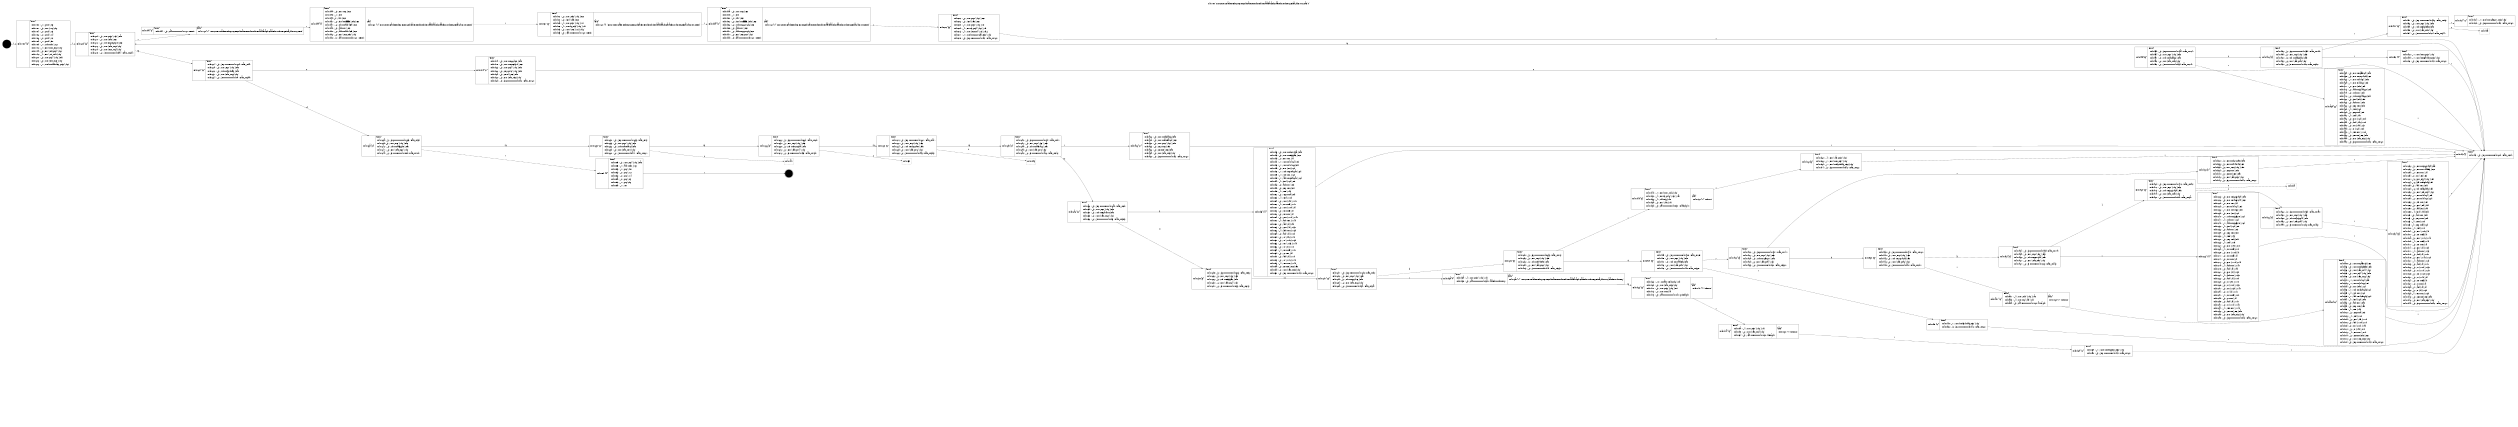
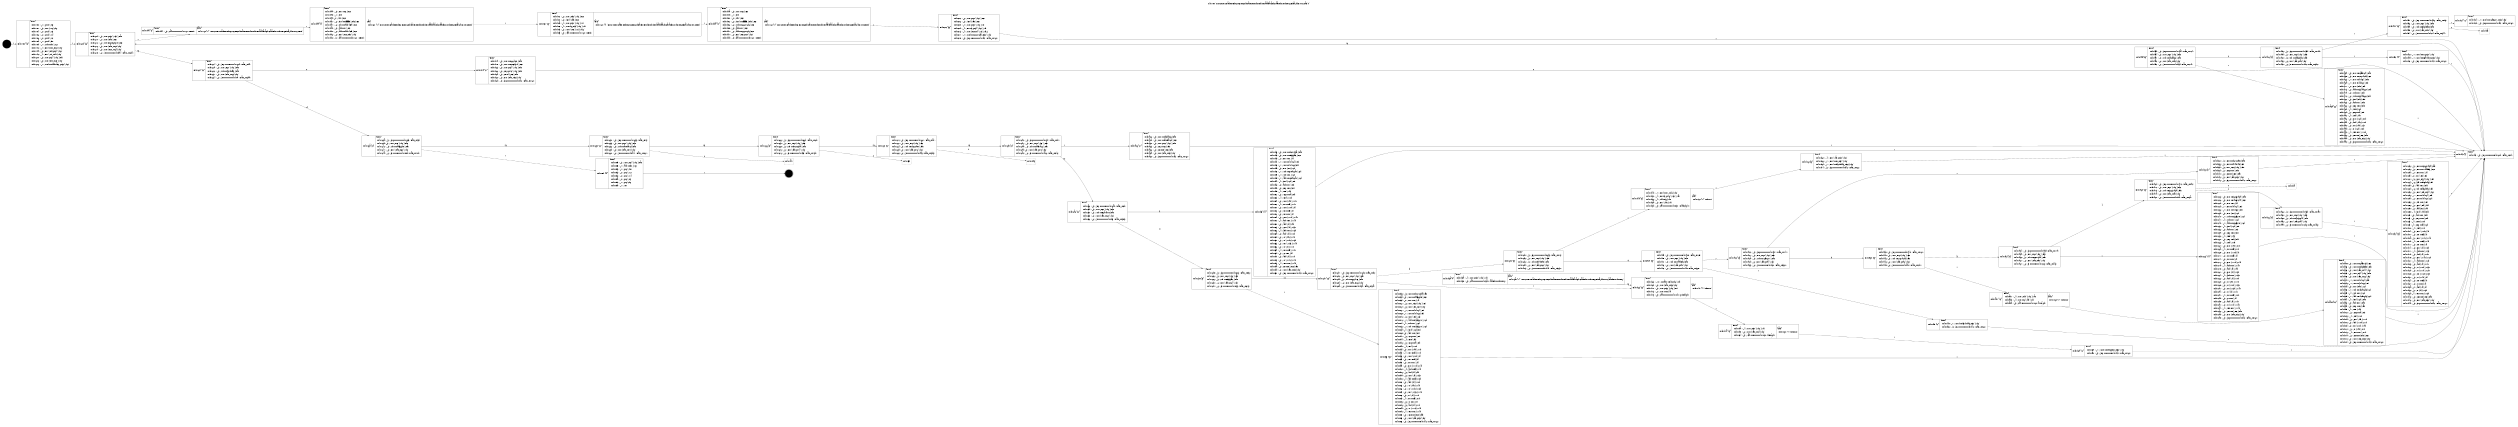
(1409, 279) -> (1503, 289)
none -> (1410, 357)
